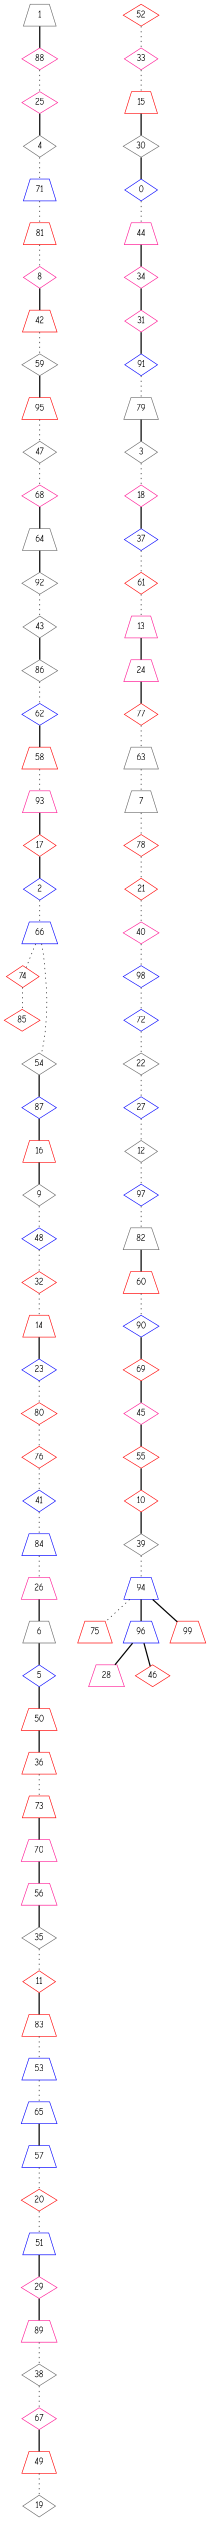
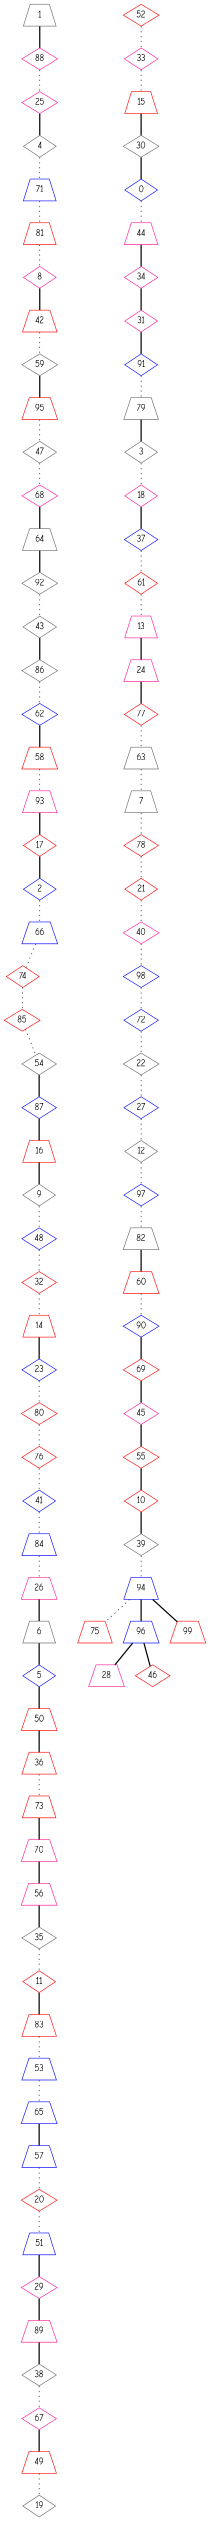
(47, 999) -> (31, 1042)
(39, 2353) -> (39, 2353)
